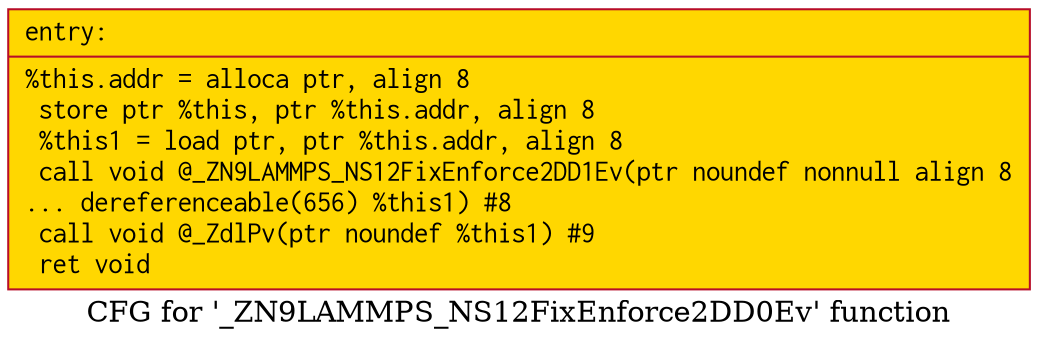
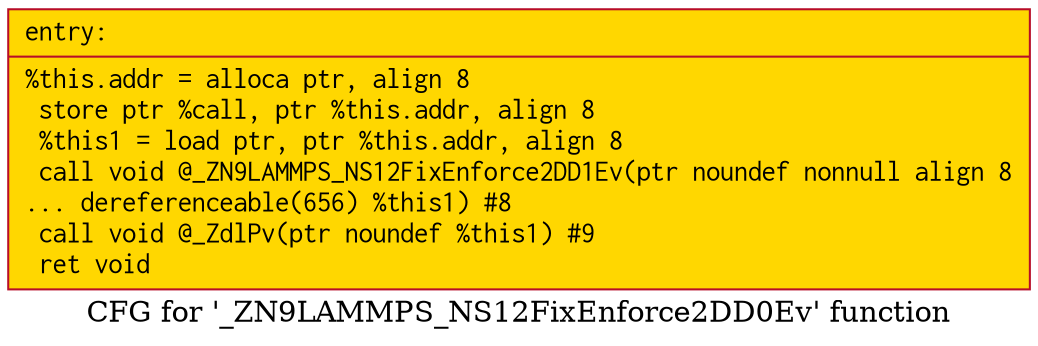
(310, 110) -> (310, 110)
